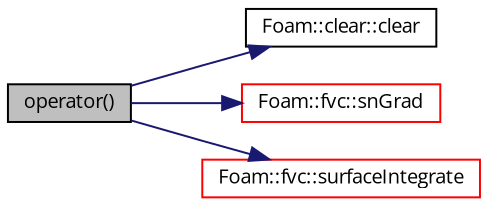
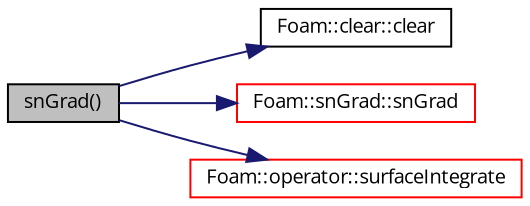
(69, 103) -> (63, 103)
(341, 103) -> (356, 103)
(341, 178) -> (356, 178)
